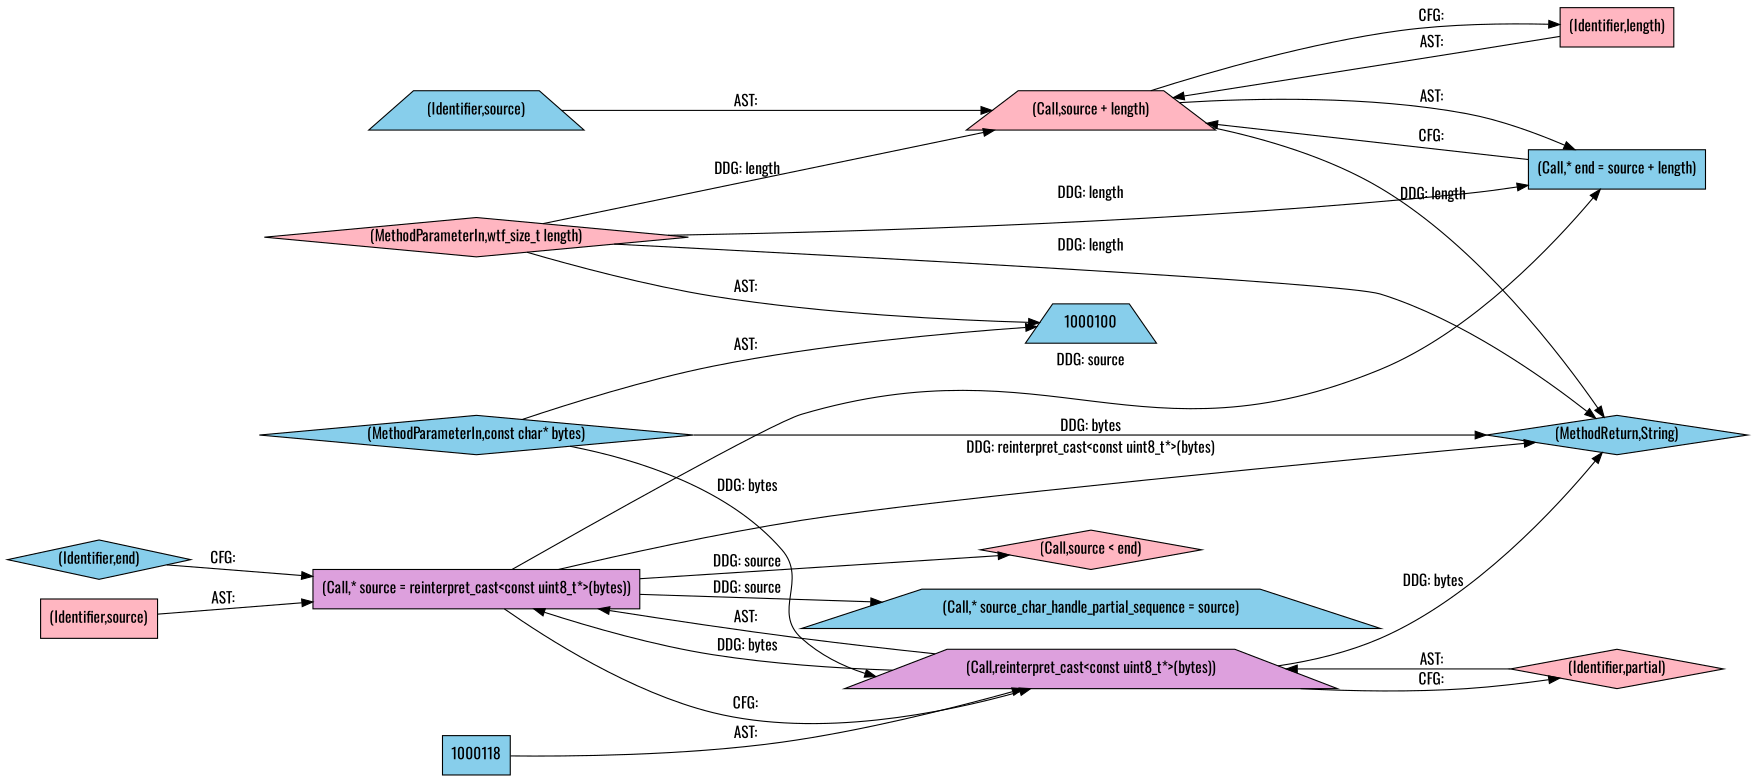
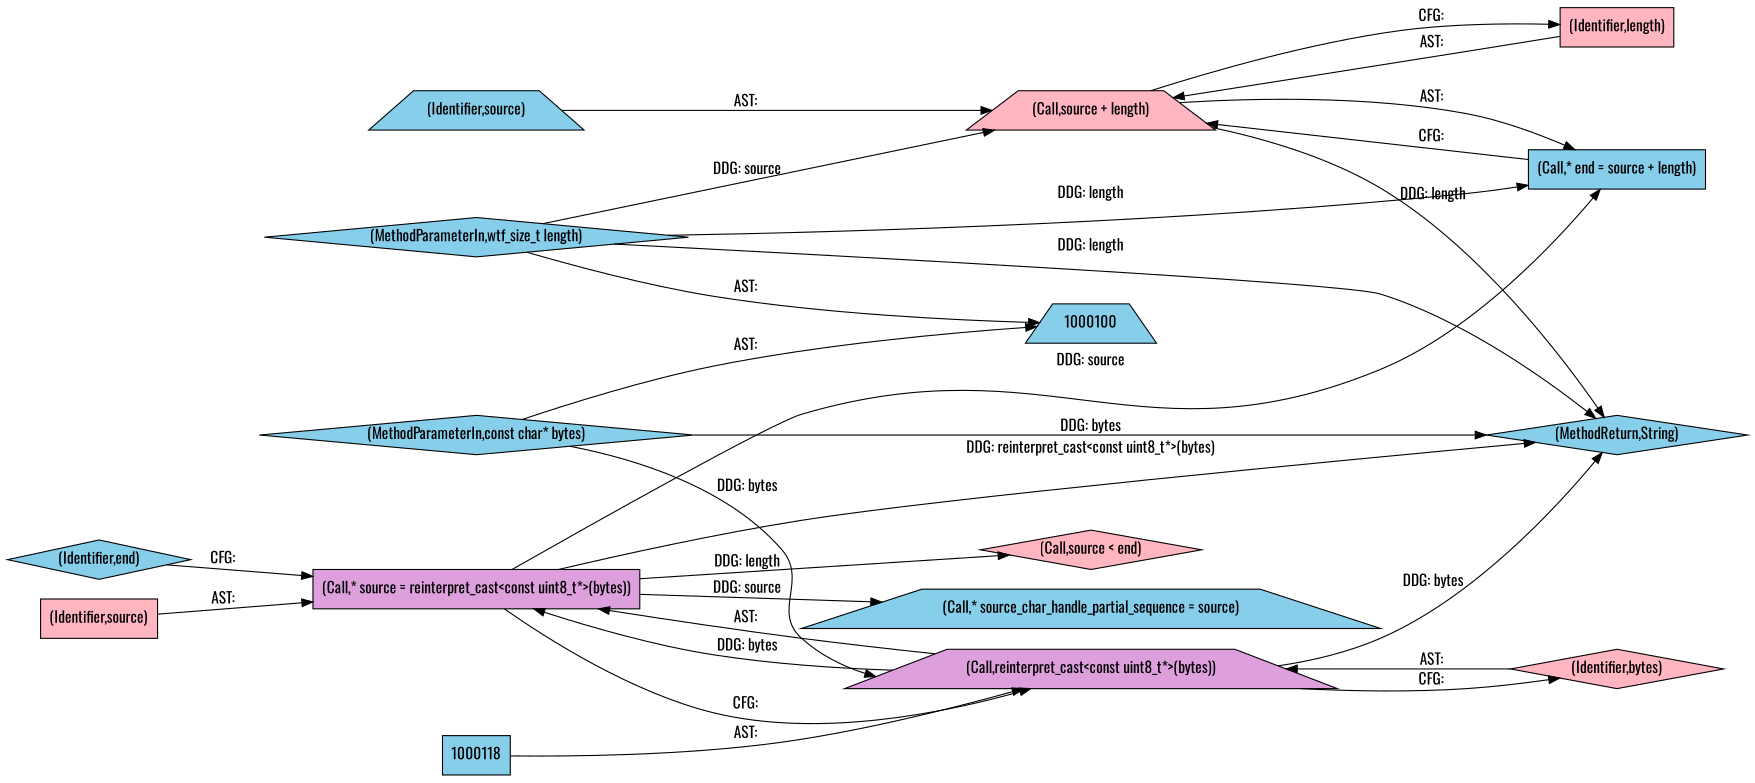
(747, 170) -> (747, 170)
(476, 237) -> (476, 237)
(747, 562) -> (747, 562)
(1617, 669) -> (1617, 669)
